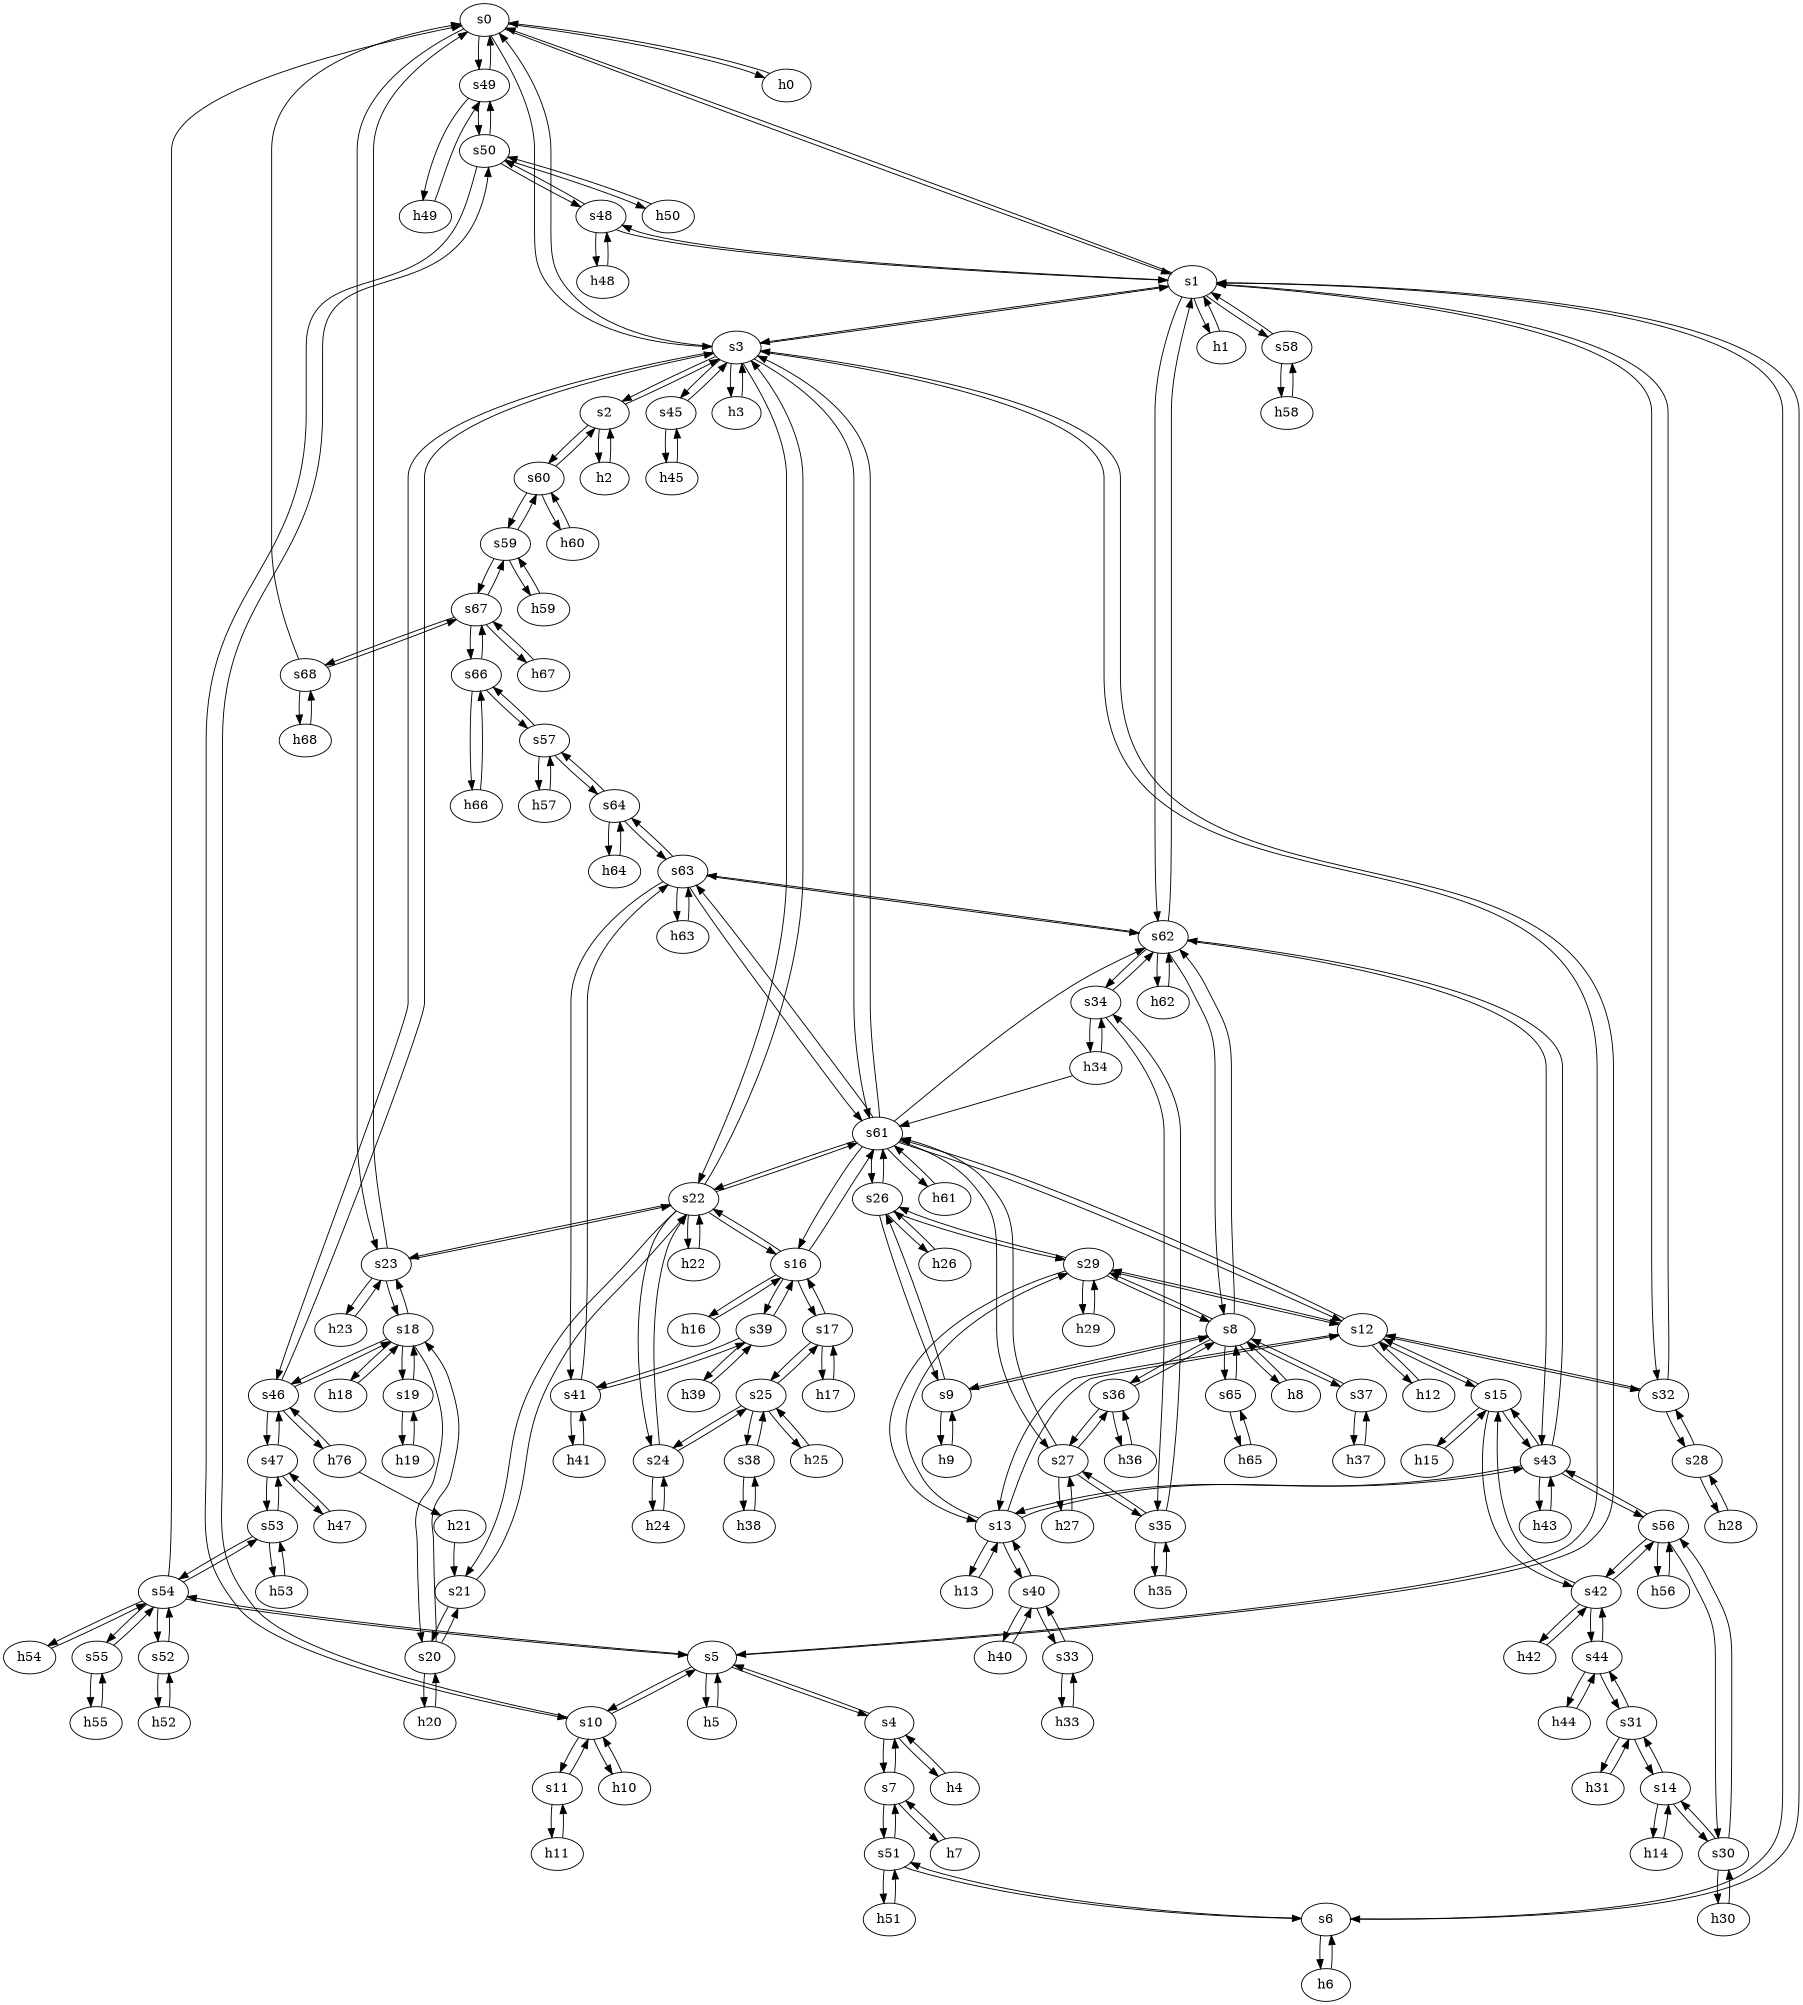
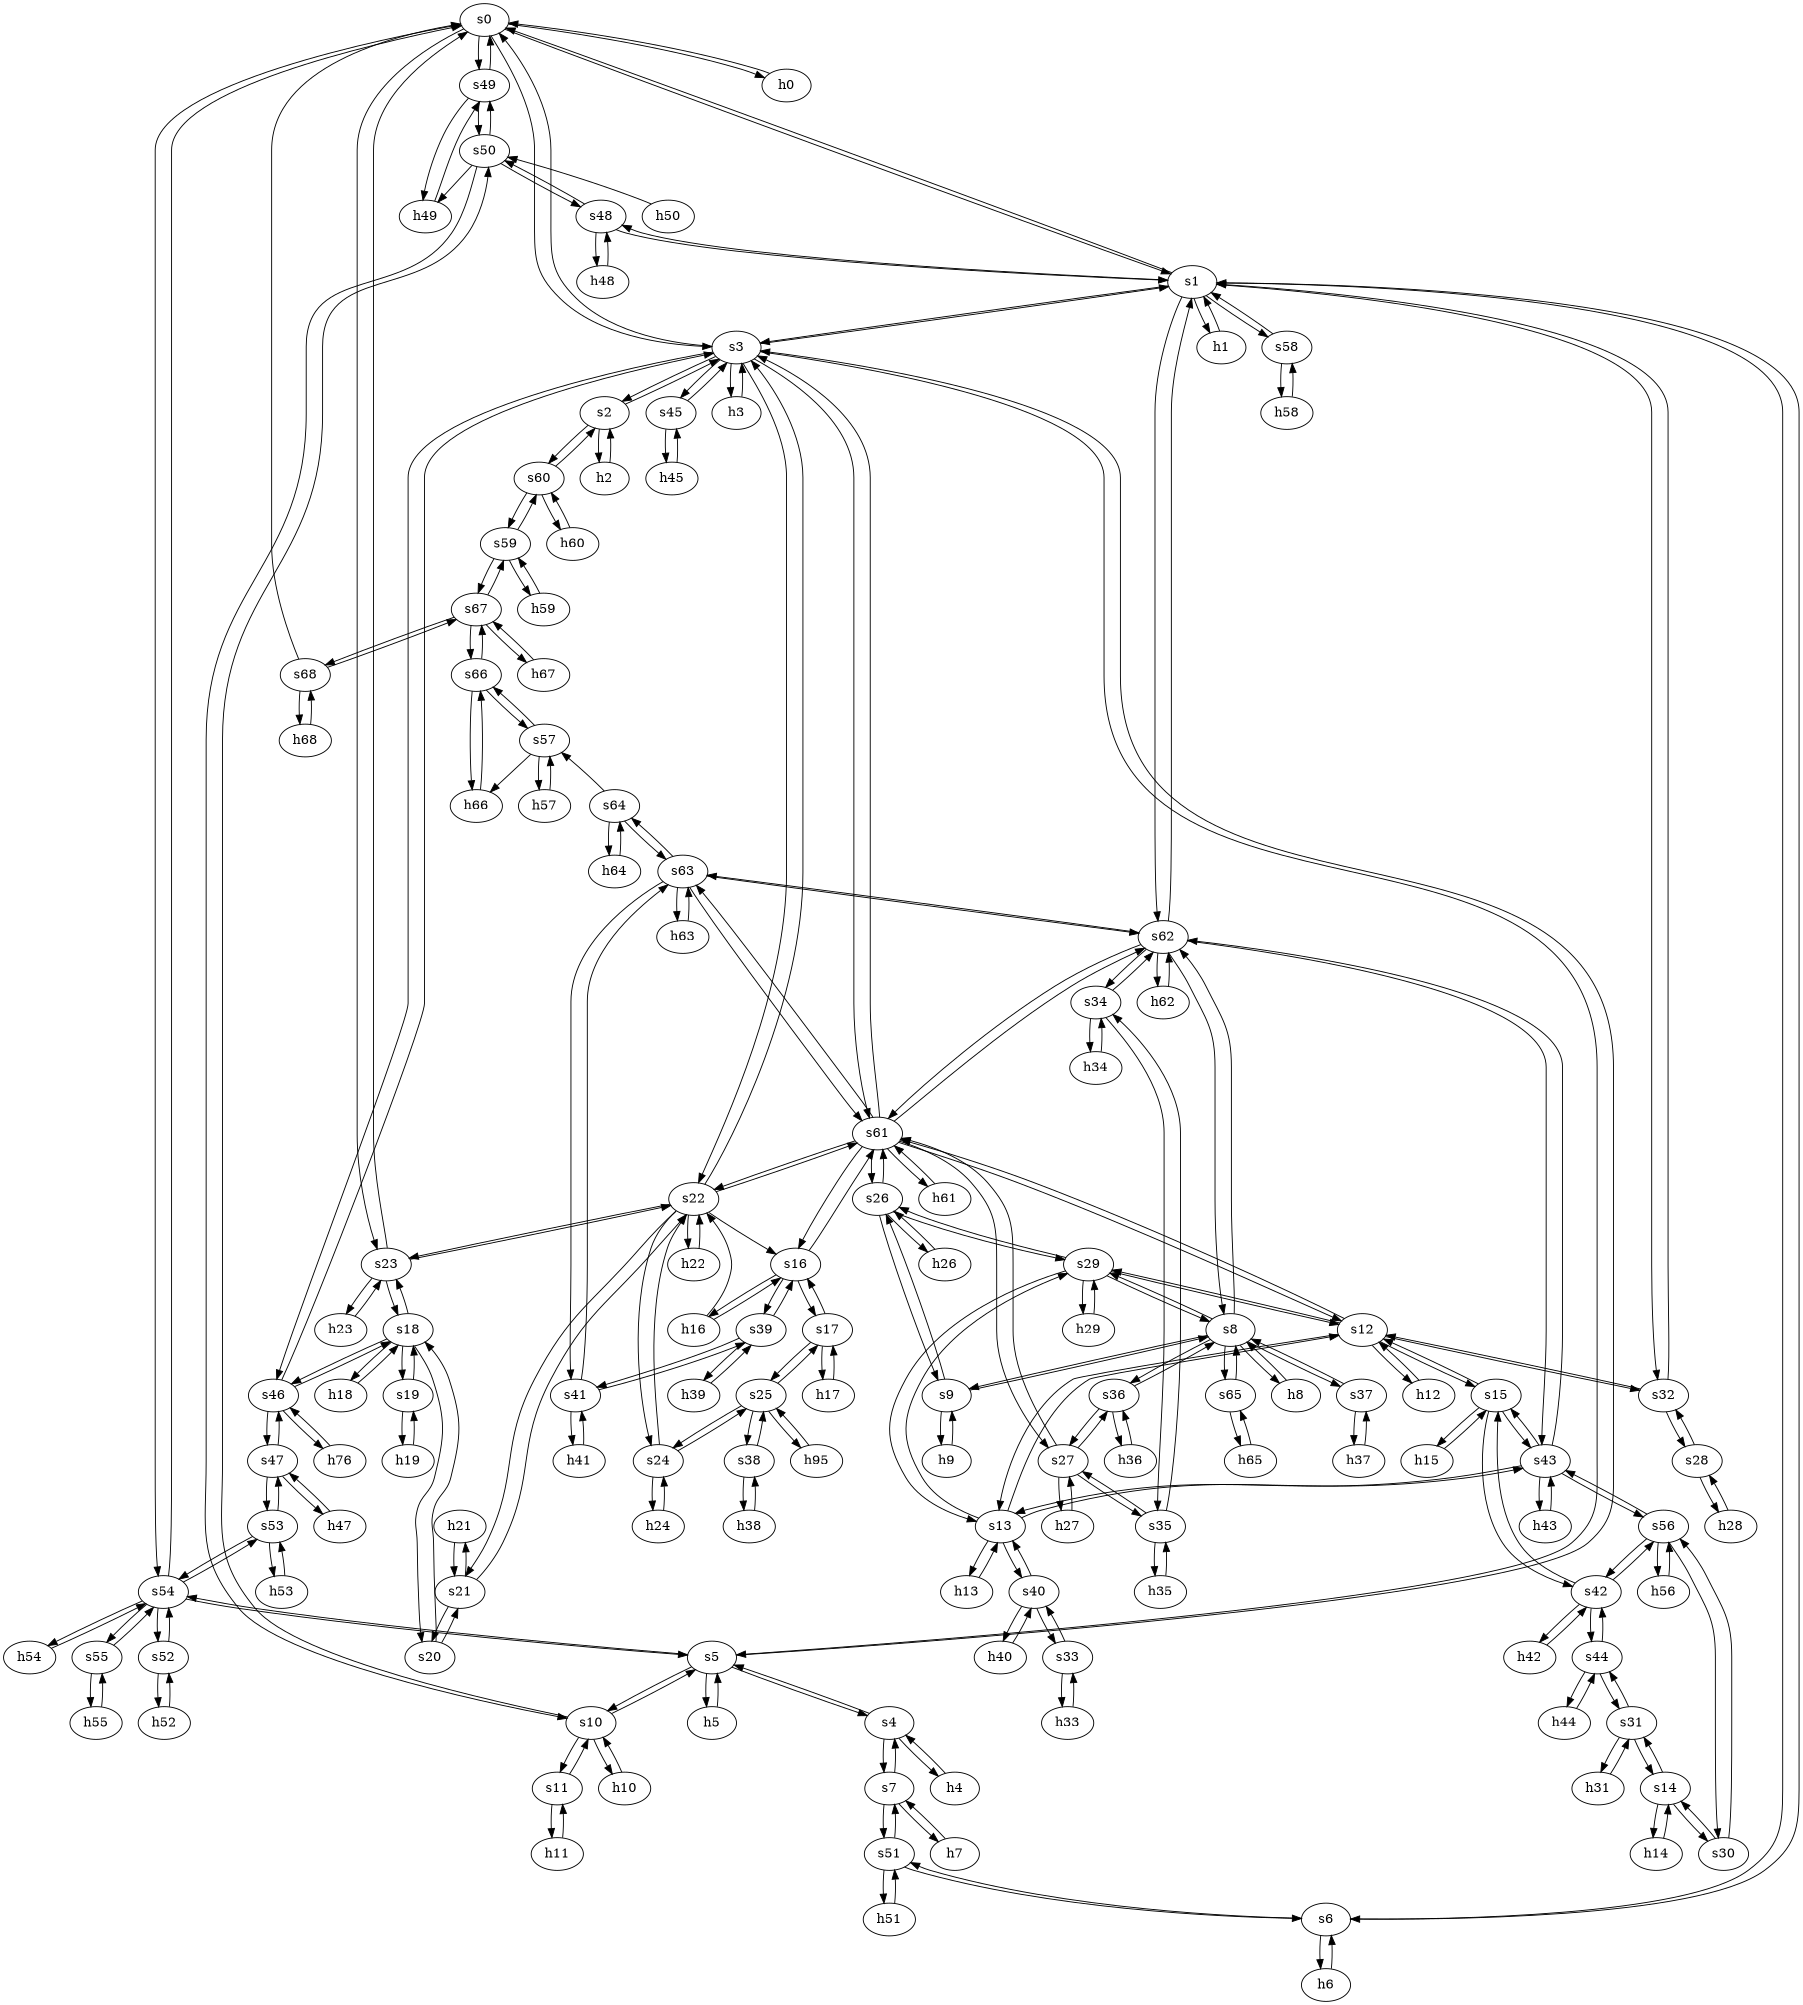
(572, 181) -> (458, 180)
none -> (155, 688)
(572, 772) -> (514, 770)
(991, 1100) -> (1010, 1016)
(751, 1232) -> (731, 1269)
(817, 1461) -> (817, 1461)
(396, 1492) -> (466, 1564)
(430, 1723) -> none
(1724, 1920) -> none
